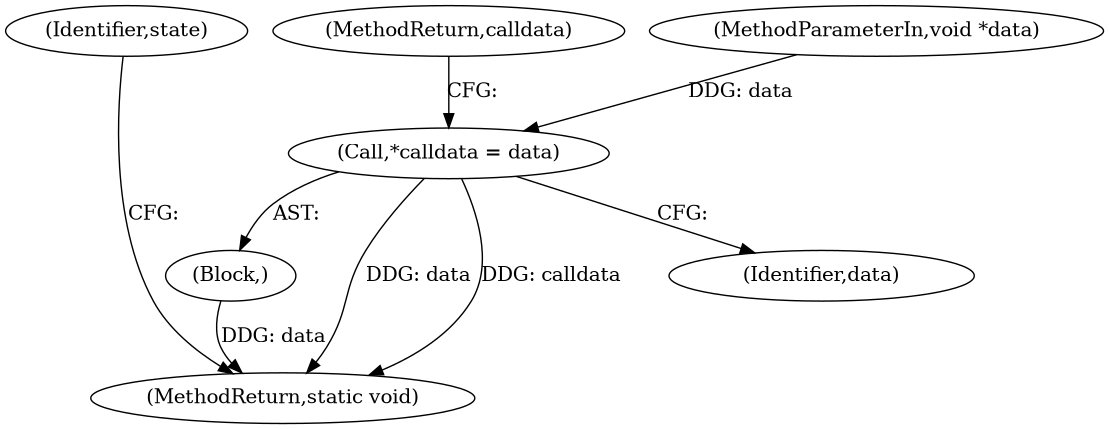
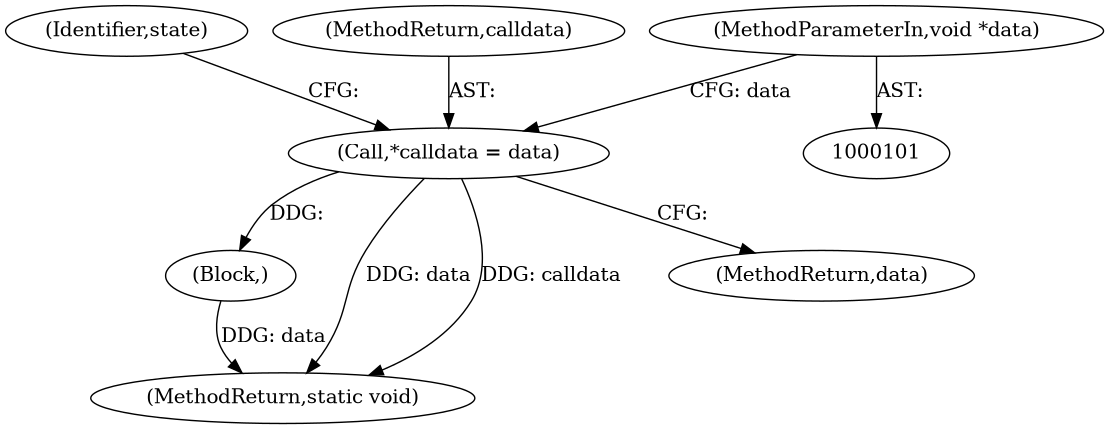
(476, 92) -> (476, 92)
(741, 92) -> (741, 92)
none -> (877, 153)
(300, 215) -> (300, 215)
(128, 228) -> (280, 89)
(822, 276) -> (822, 276)
